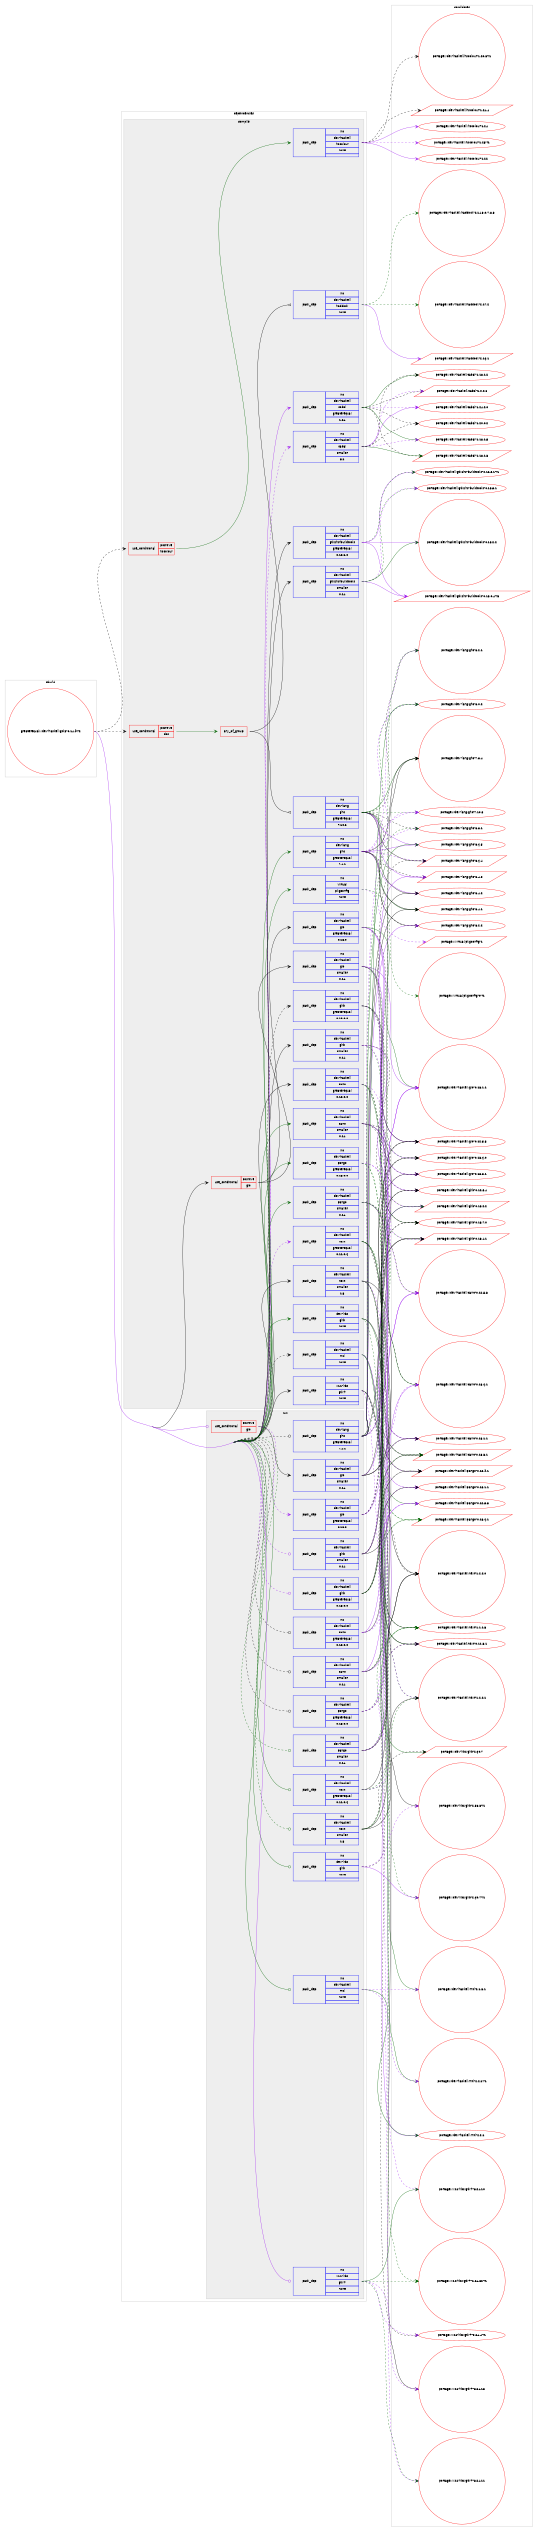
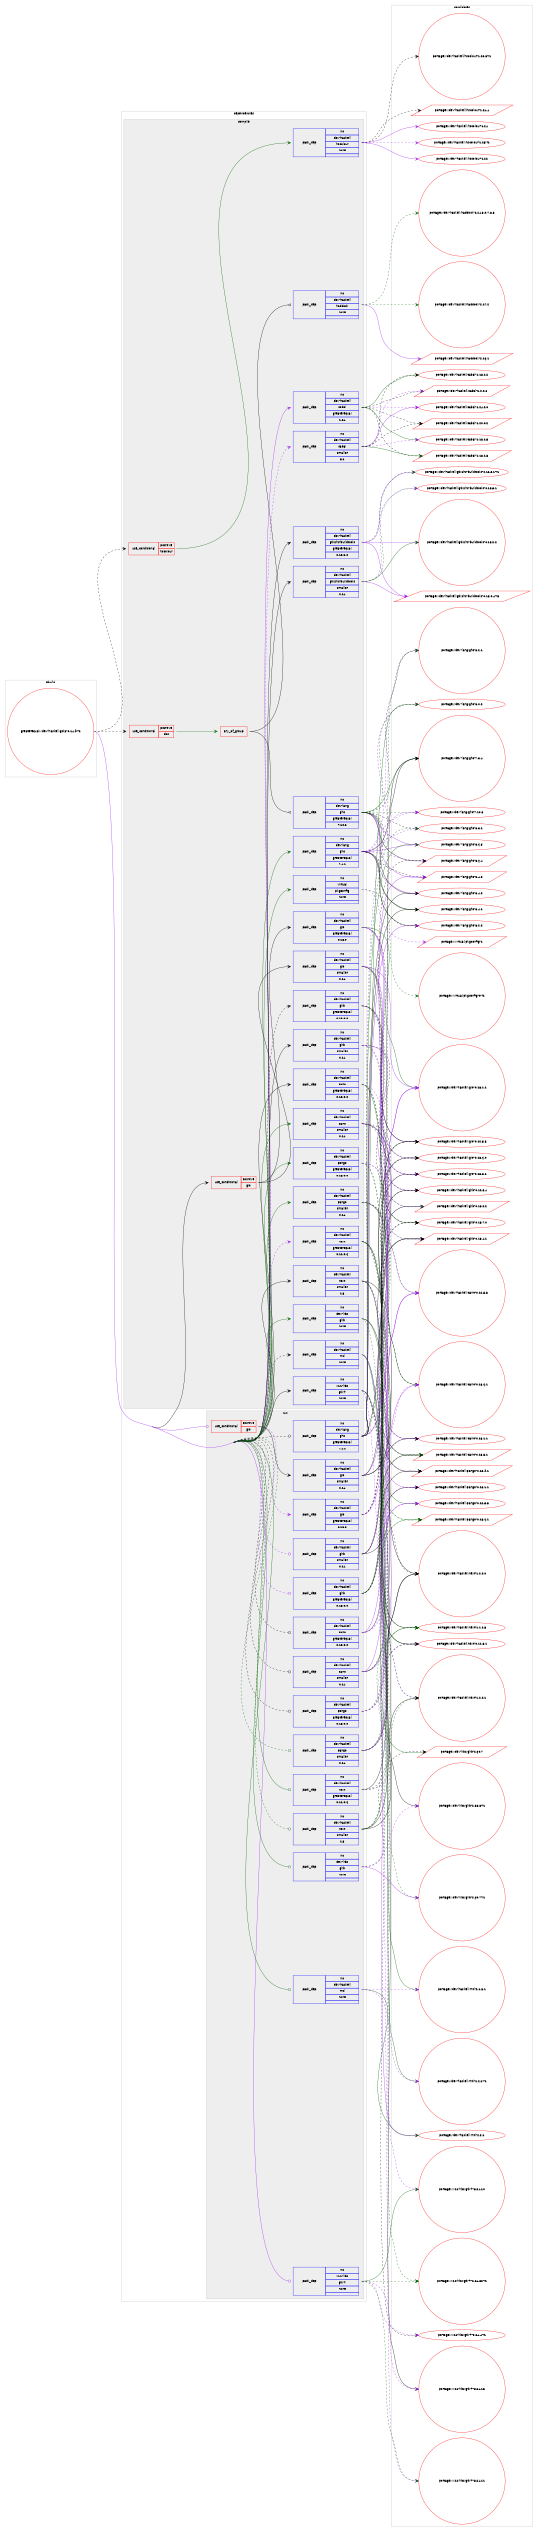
(462, 424) -> (462, 424)
